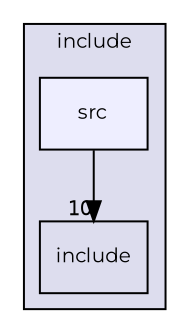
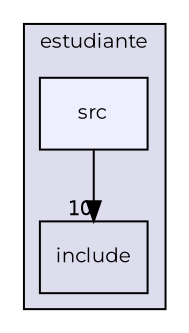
(95, 43) -> (95, 43)
